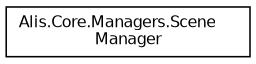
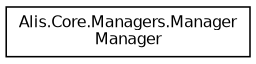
(128, 32) -> (128, 32)
